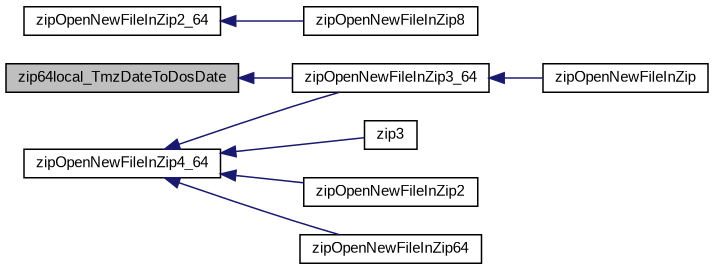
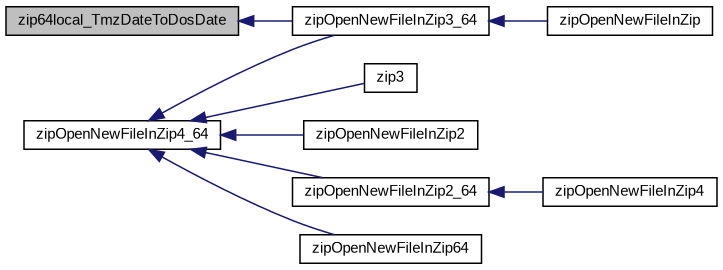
(391, 21) -> (630, 192)
none -> (264, 165)
